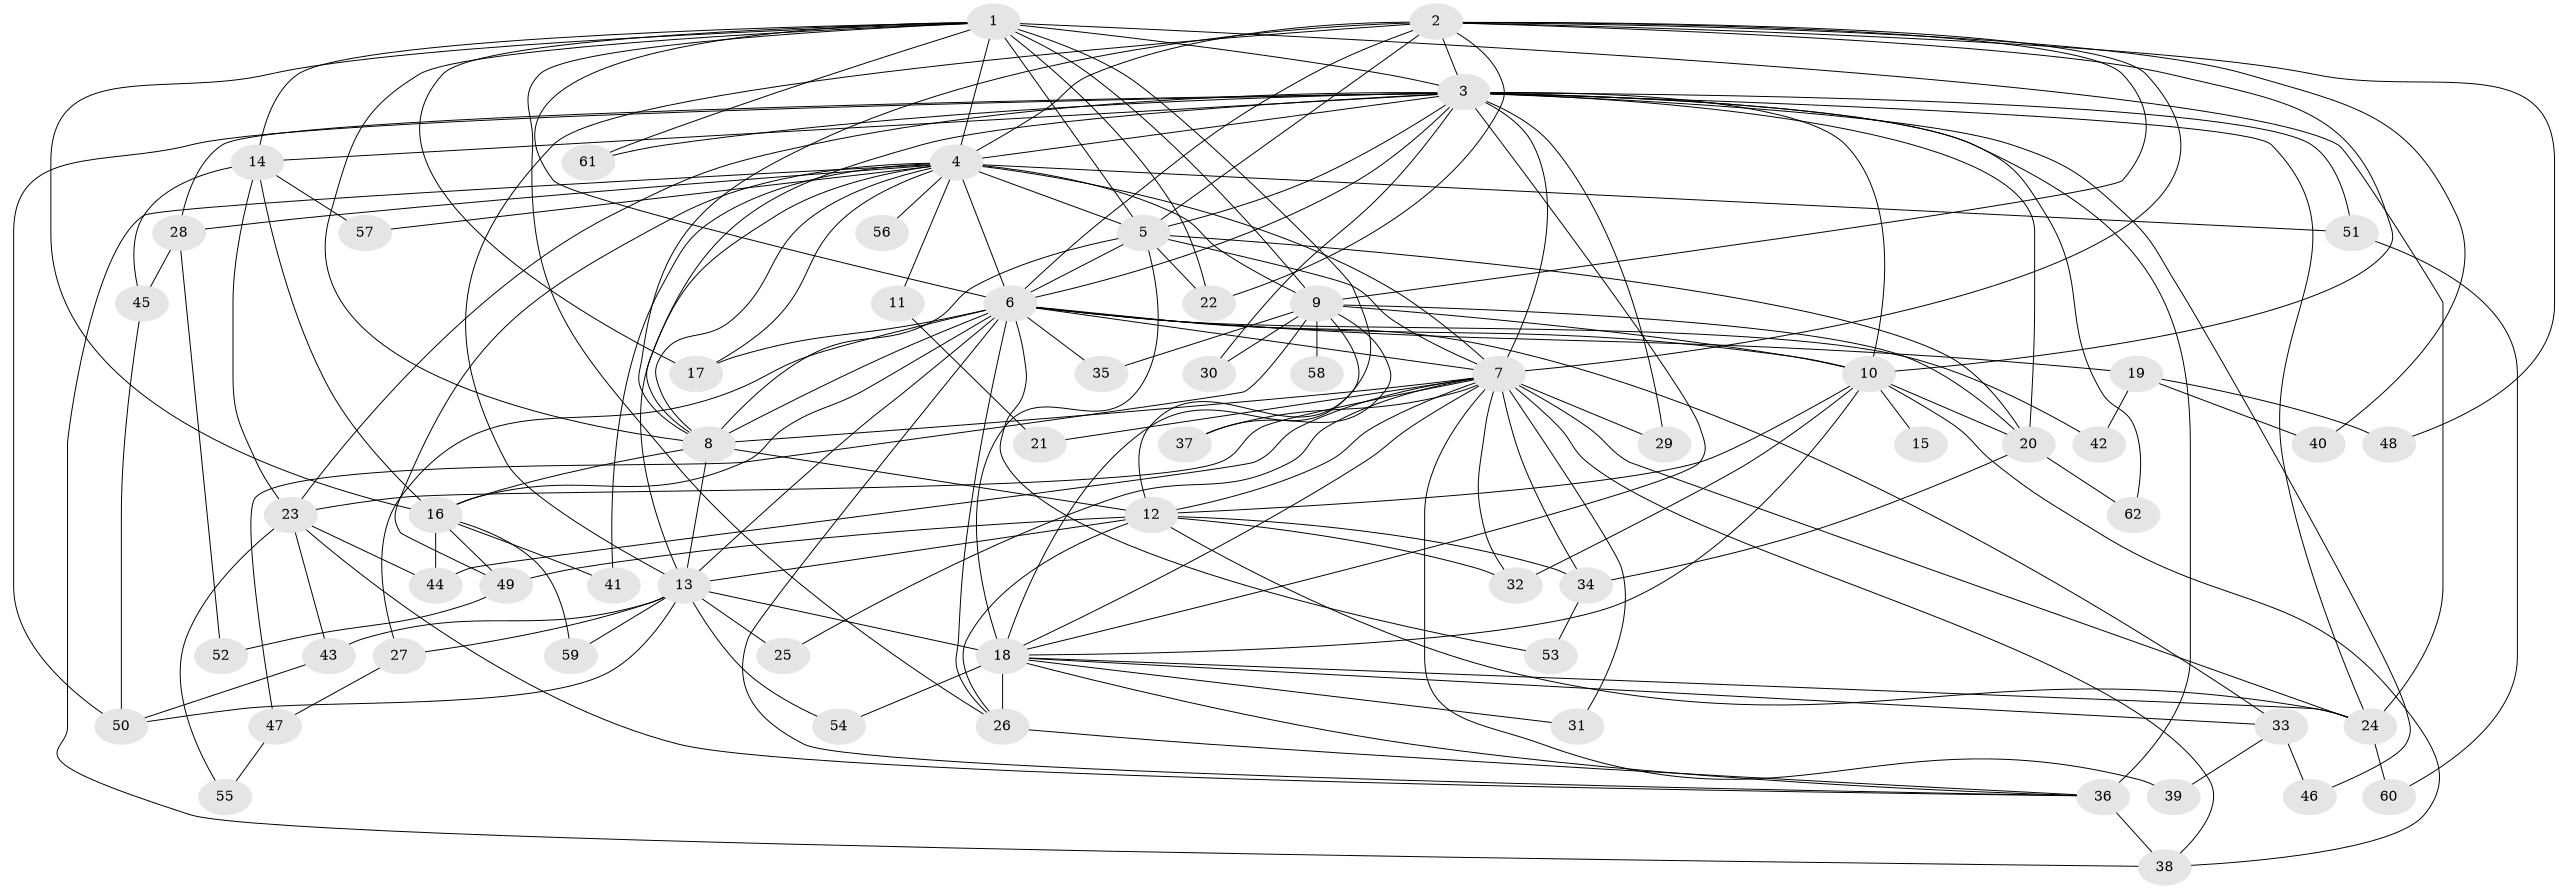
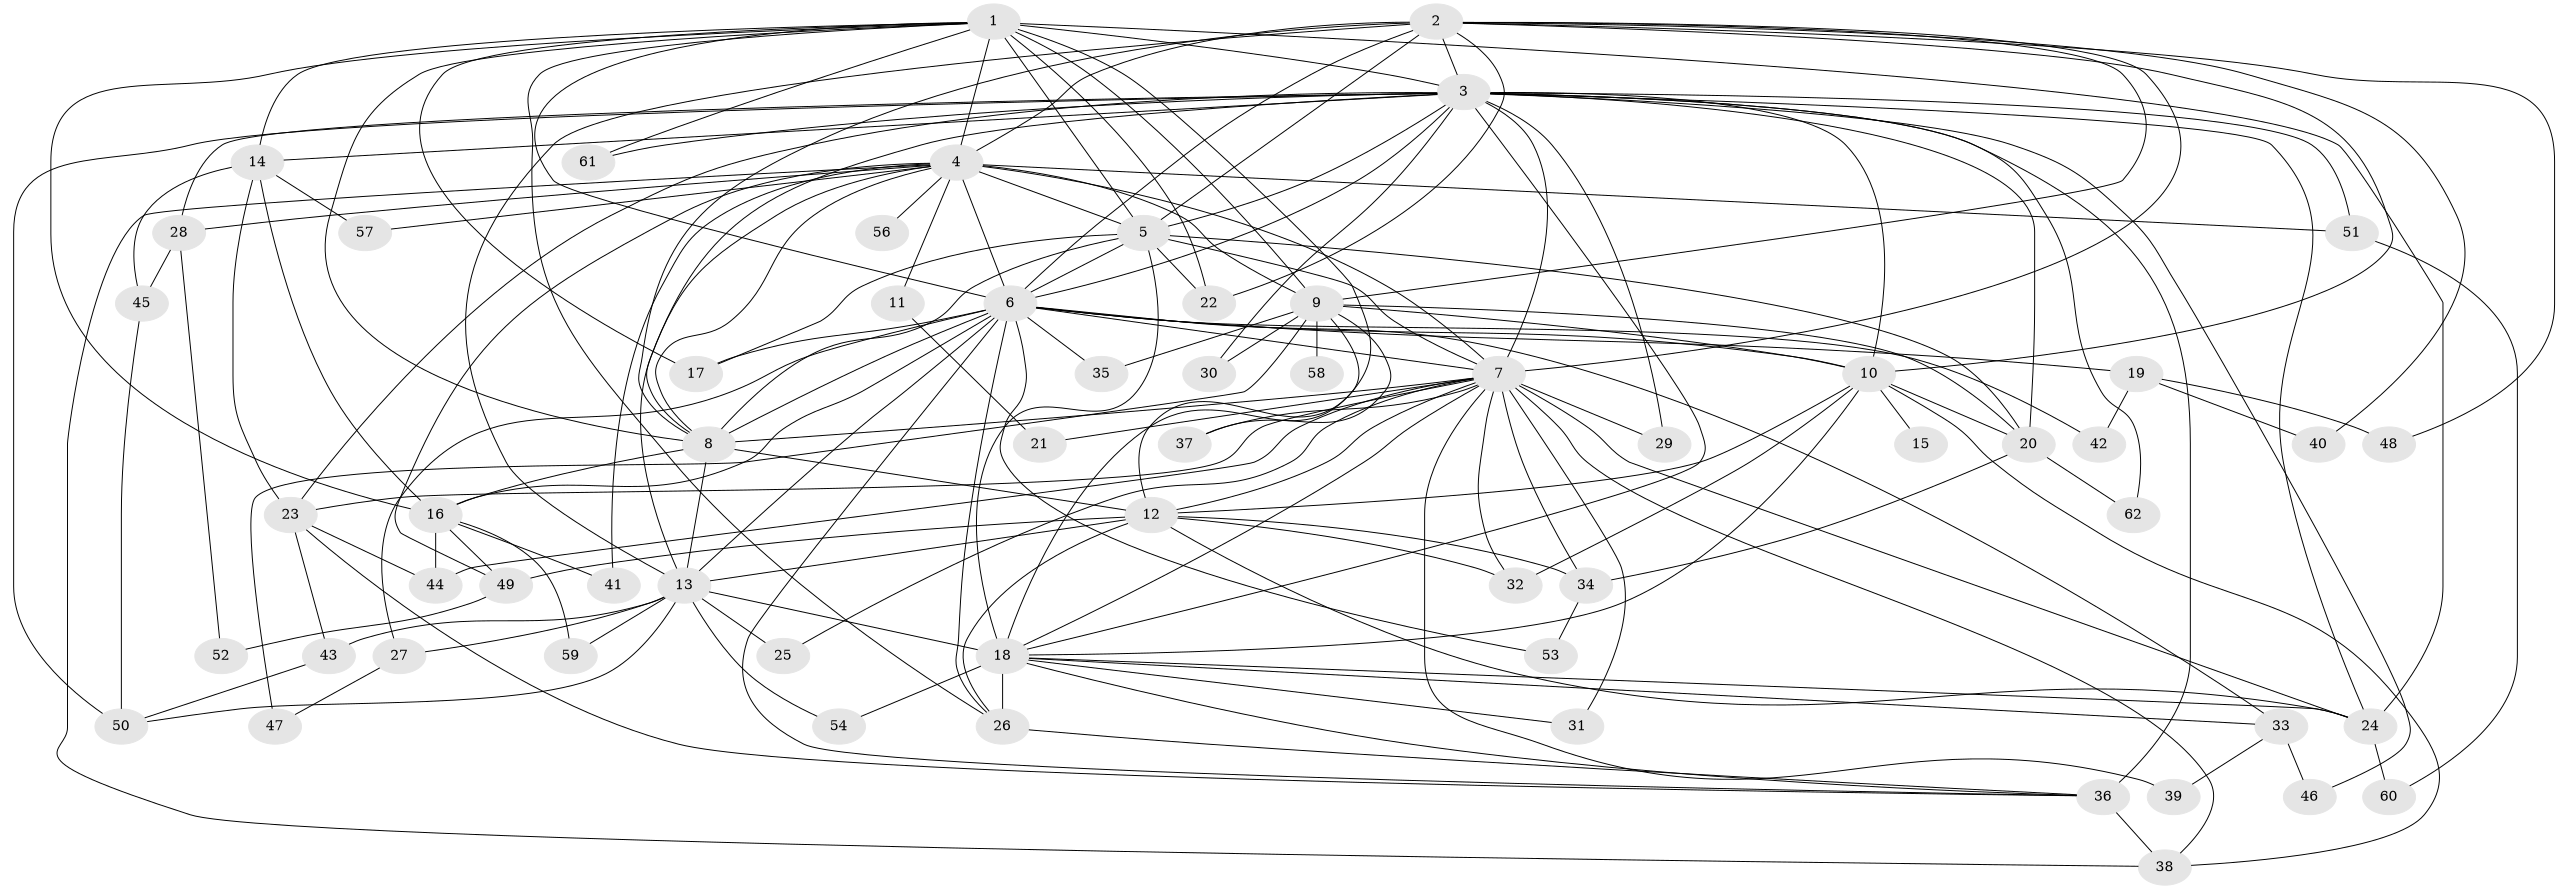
(1210, 127) -> none
(819, 249) -> (927, 262)
(225, 797) -> none
